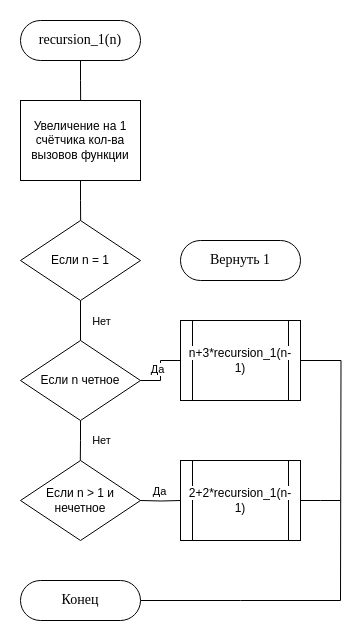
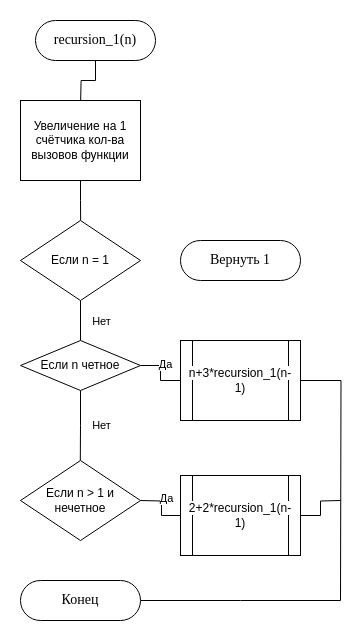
(81, 41) -> (96, 41)
(241, 361) -> (241, 381)
(81, 381) -> (81, 366)
(241, 501) -> (241, 516)
